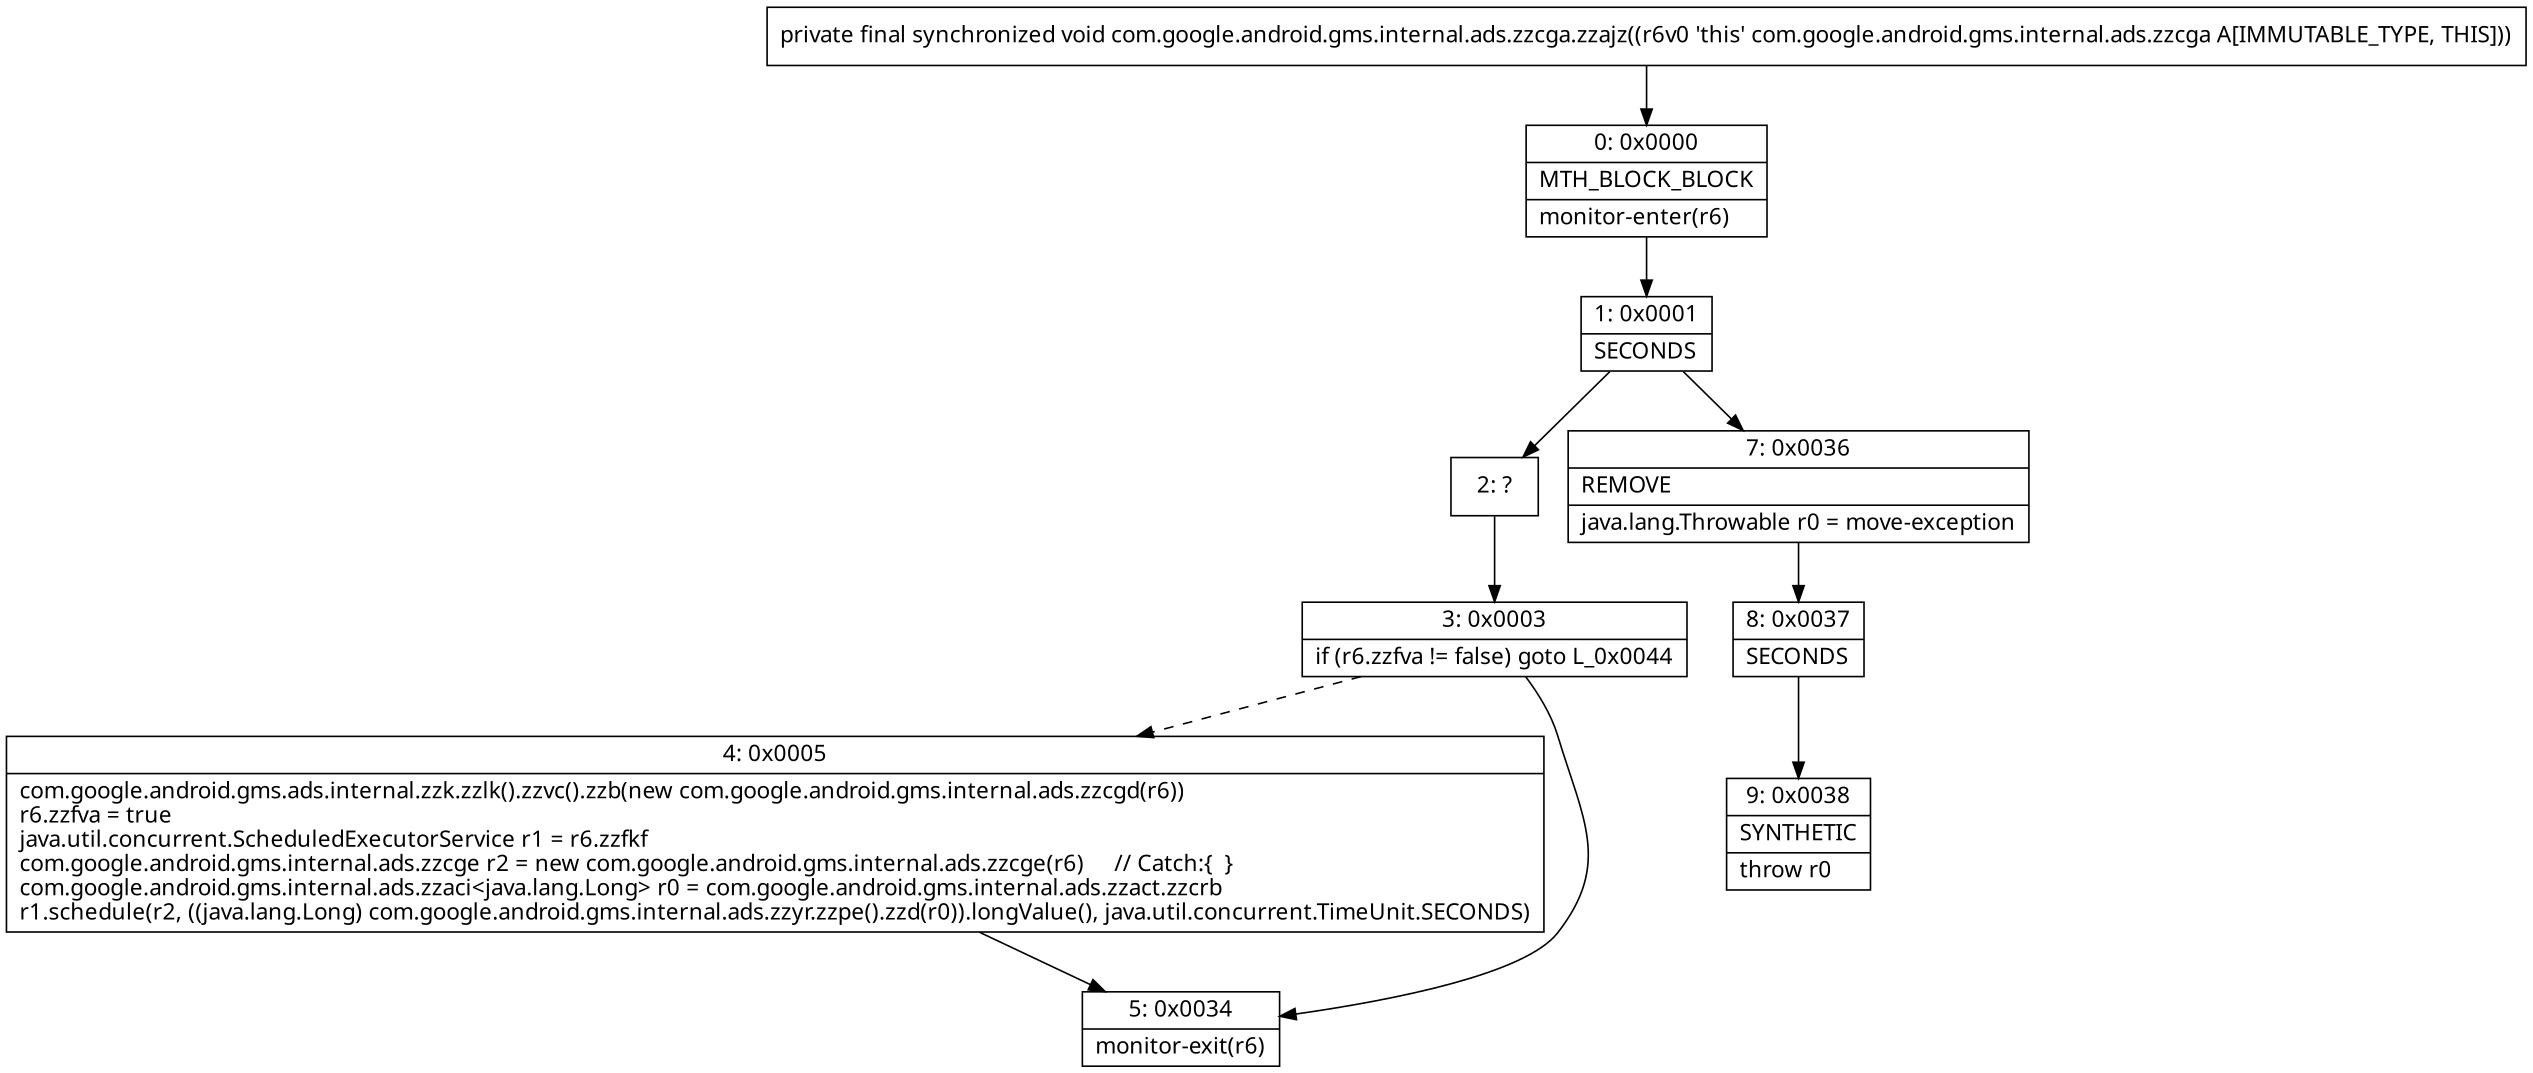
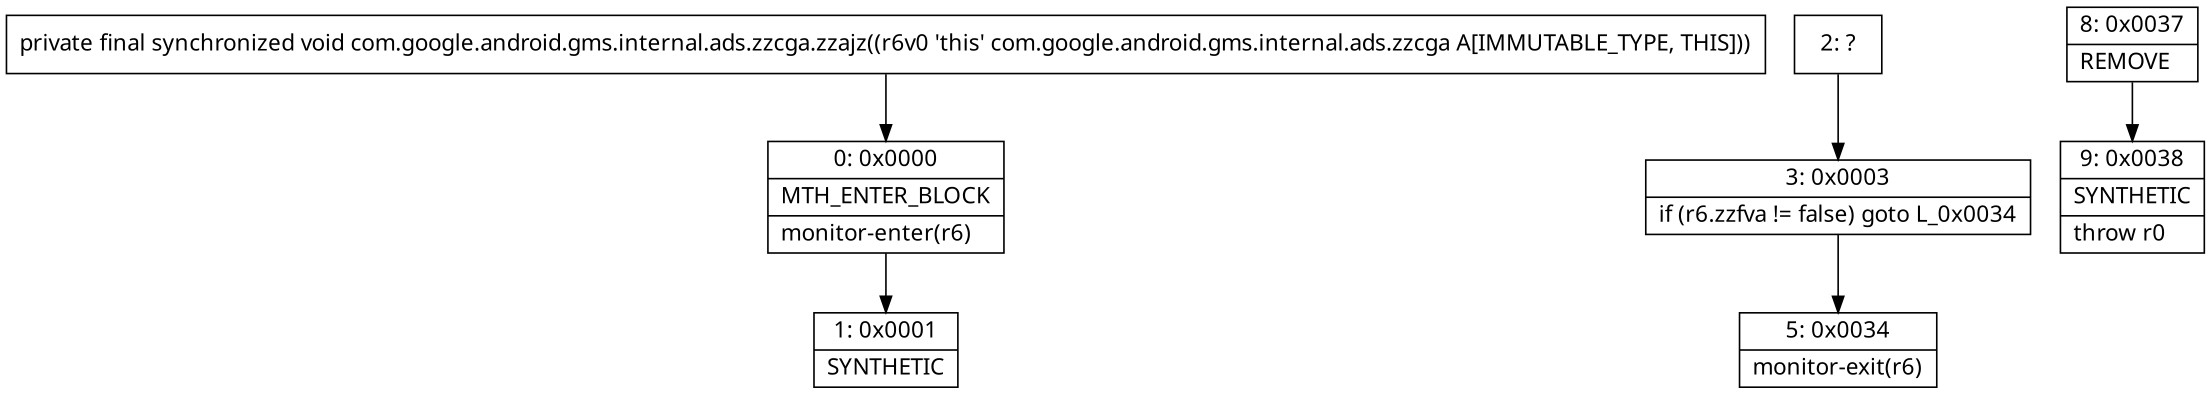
(1647, 180) -> (886, 196)
(1646, 352) -> (886, 368)
(1572, 409) -> none
(1799, 487) -> none
(1495, 657) -> (1838, 215)
(1798, 657) -> (2125, 62)
(775, 834) -> none
